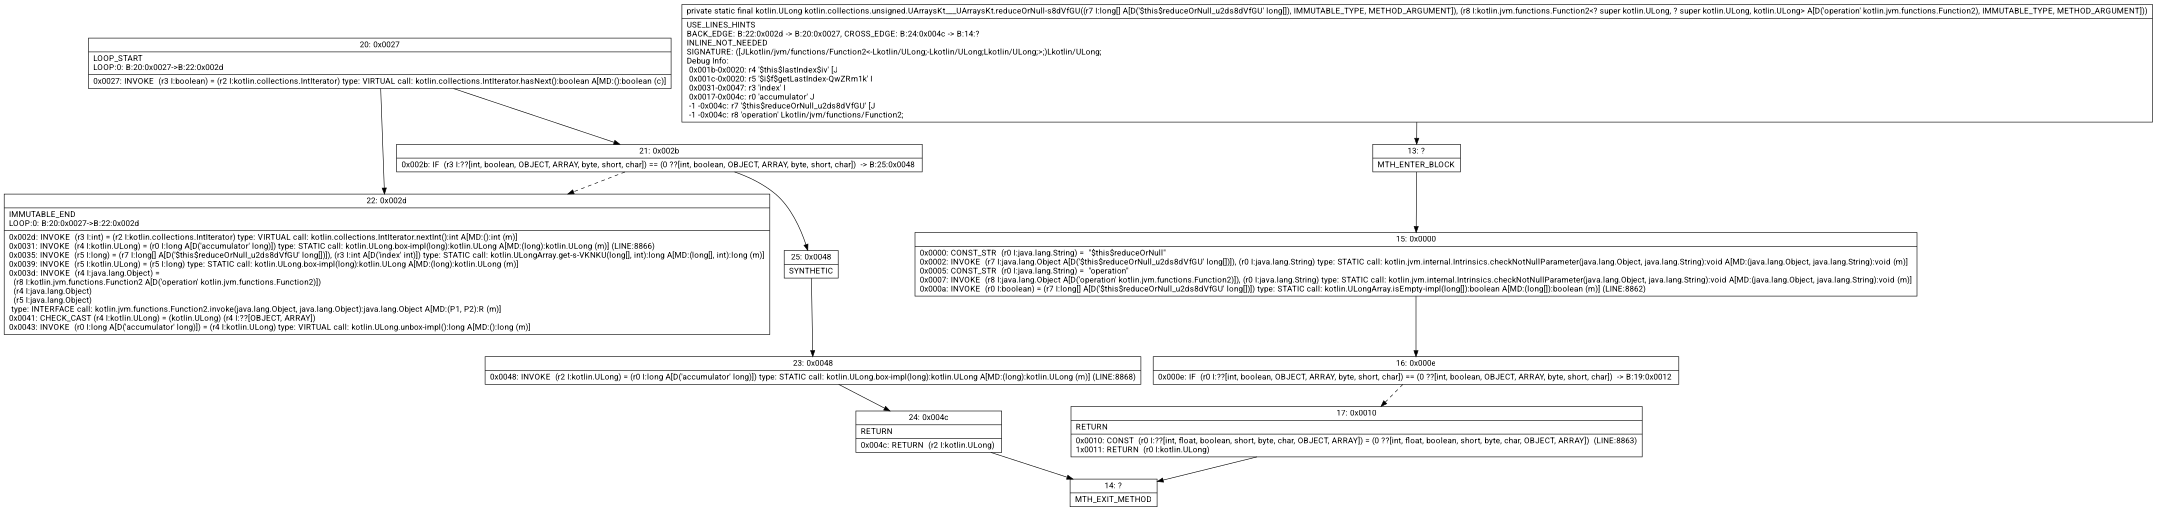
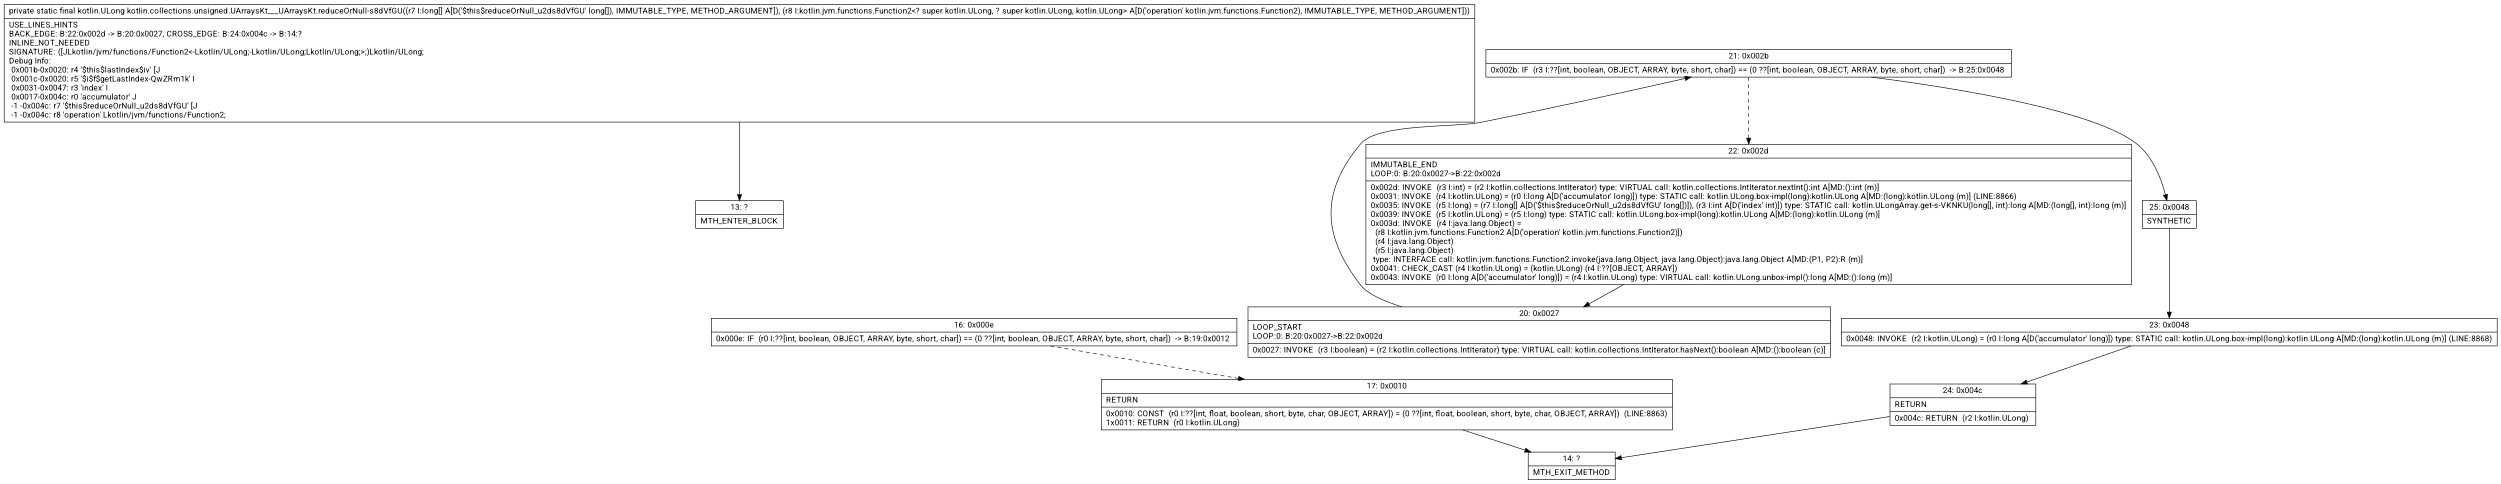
(382, 138) -> (1606, 294)
(1416, 264) -> none
